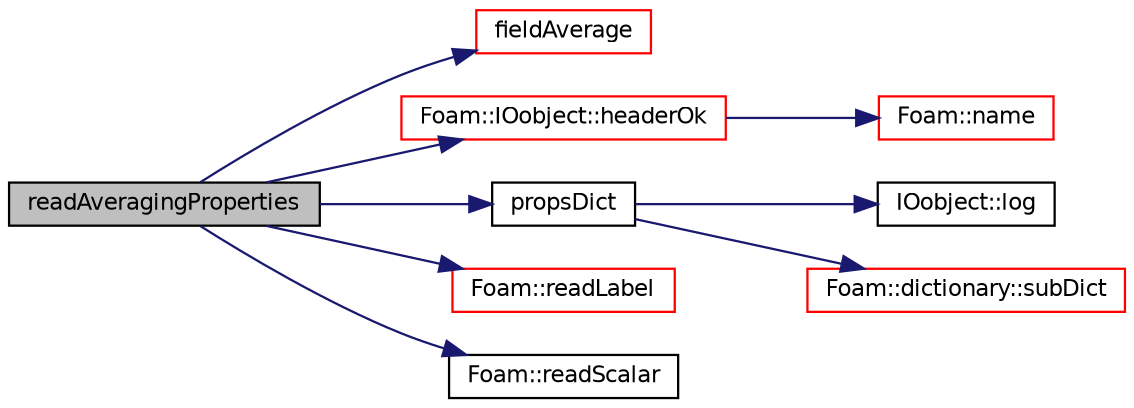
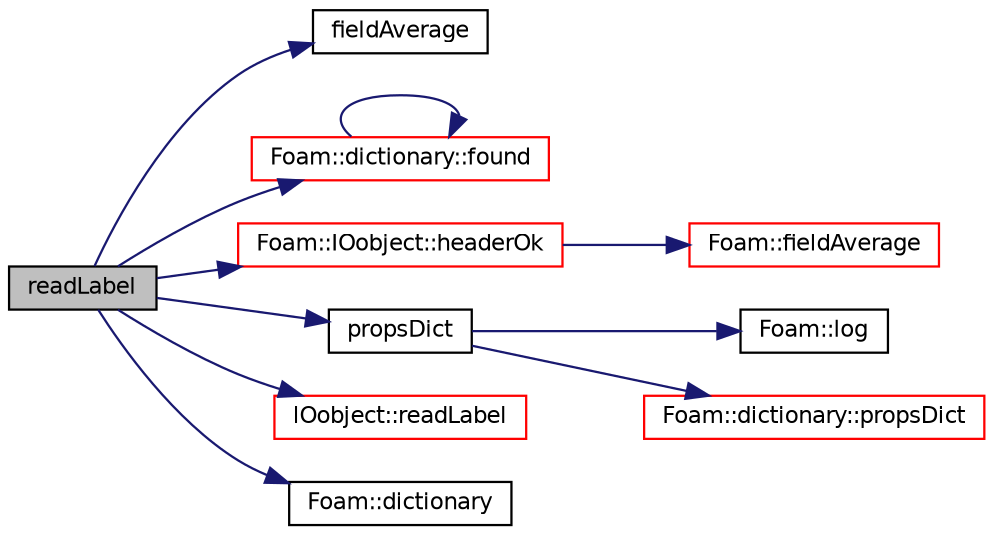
(564, 32) -> (400, 32)
(966, 118) -> (814, 245)
none -> (400, 159)
(164, 204) -> (83, 288)
(966, 204) -> (814, 331)
(564, 290) -> (400, 417)
(966, 290) -> (814, 417)
(564, 376) -> (400, 504)
